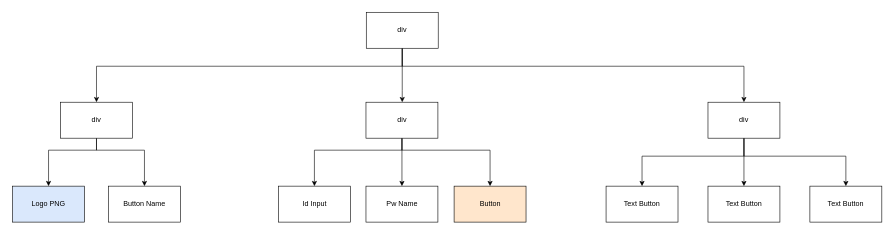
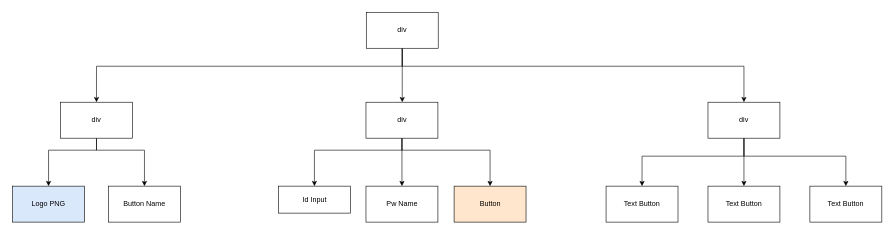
(314, 204) -> (314, 200)
